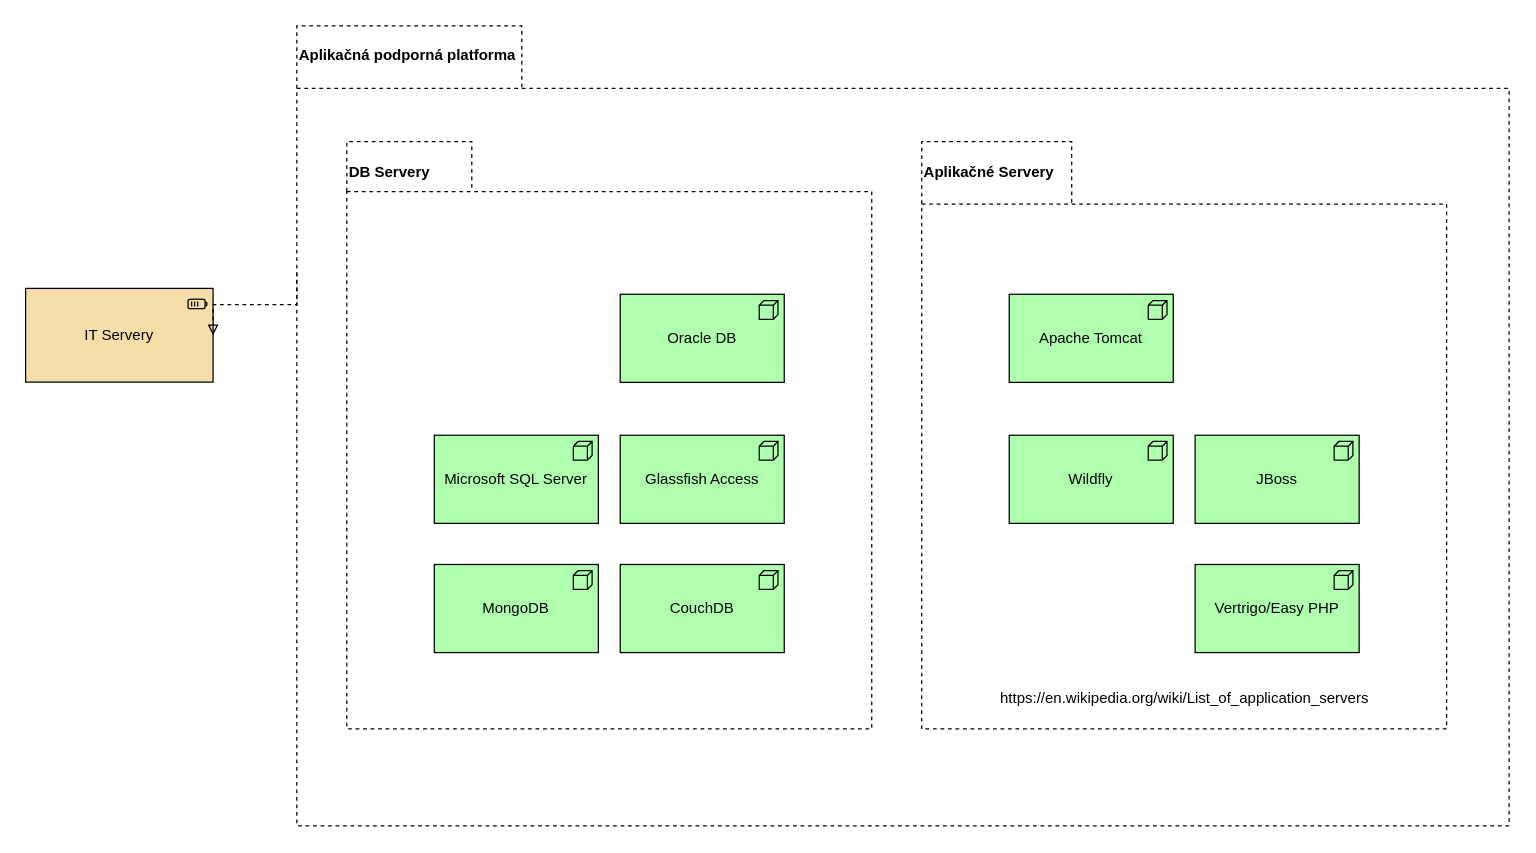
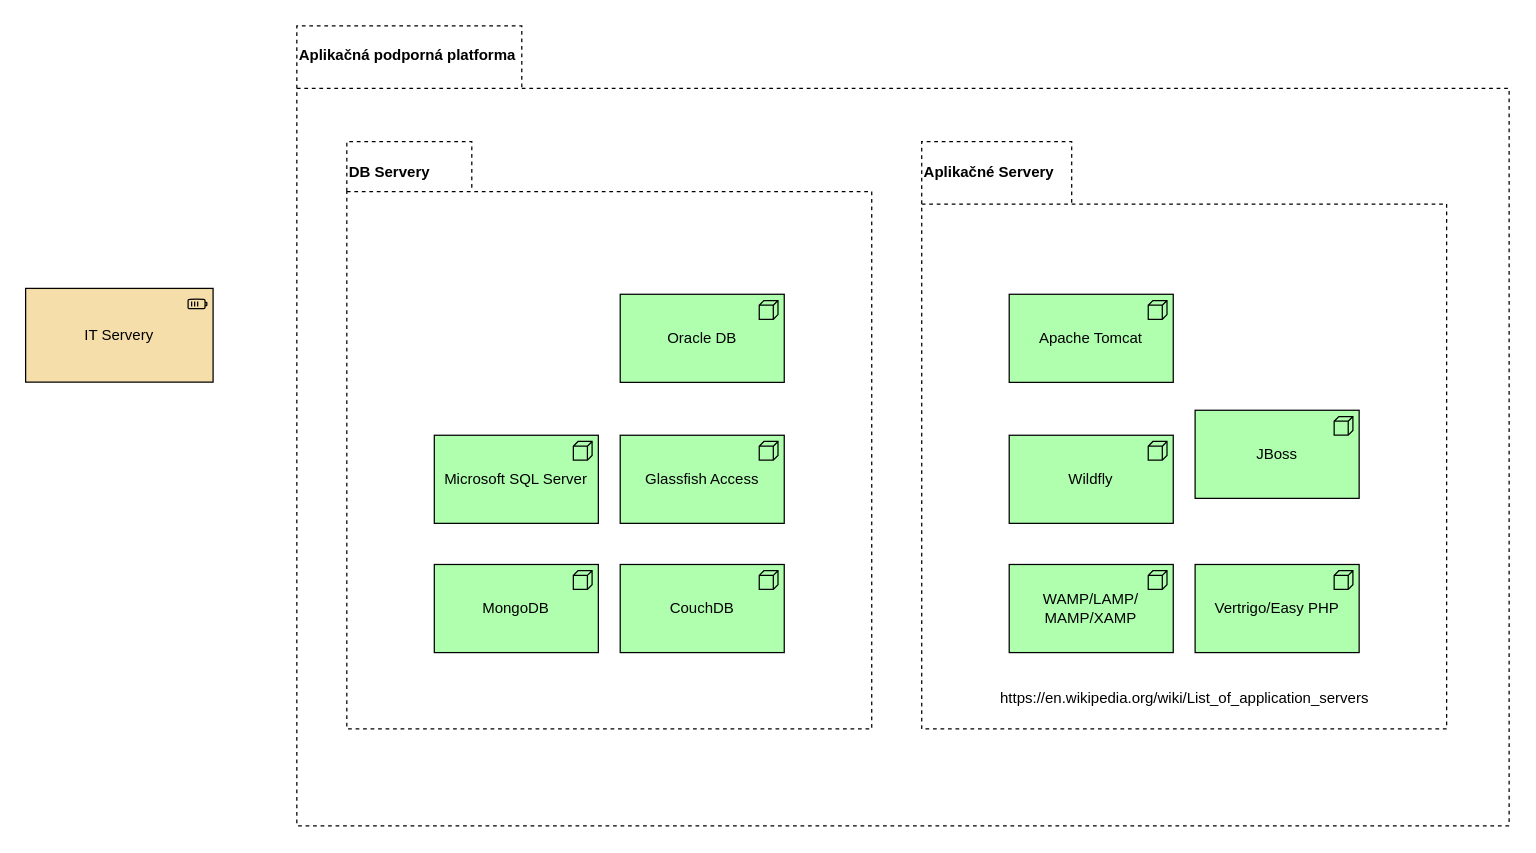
(256, 304) -> none
(1277, 479) -> (1277, 454)
none -> (1091, 608)
